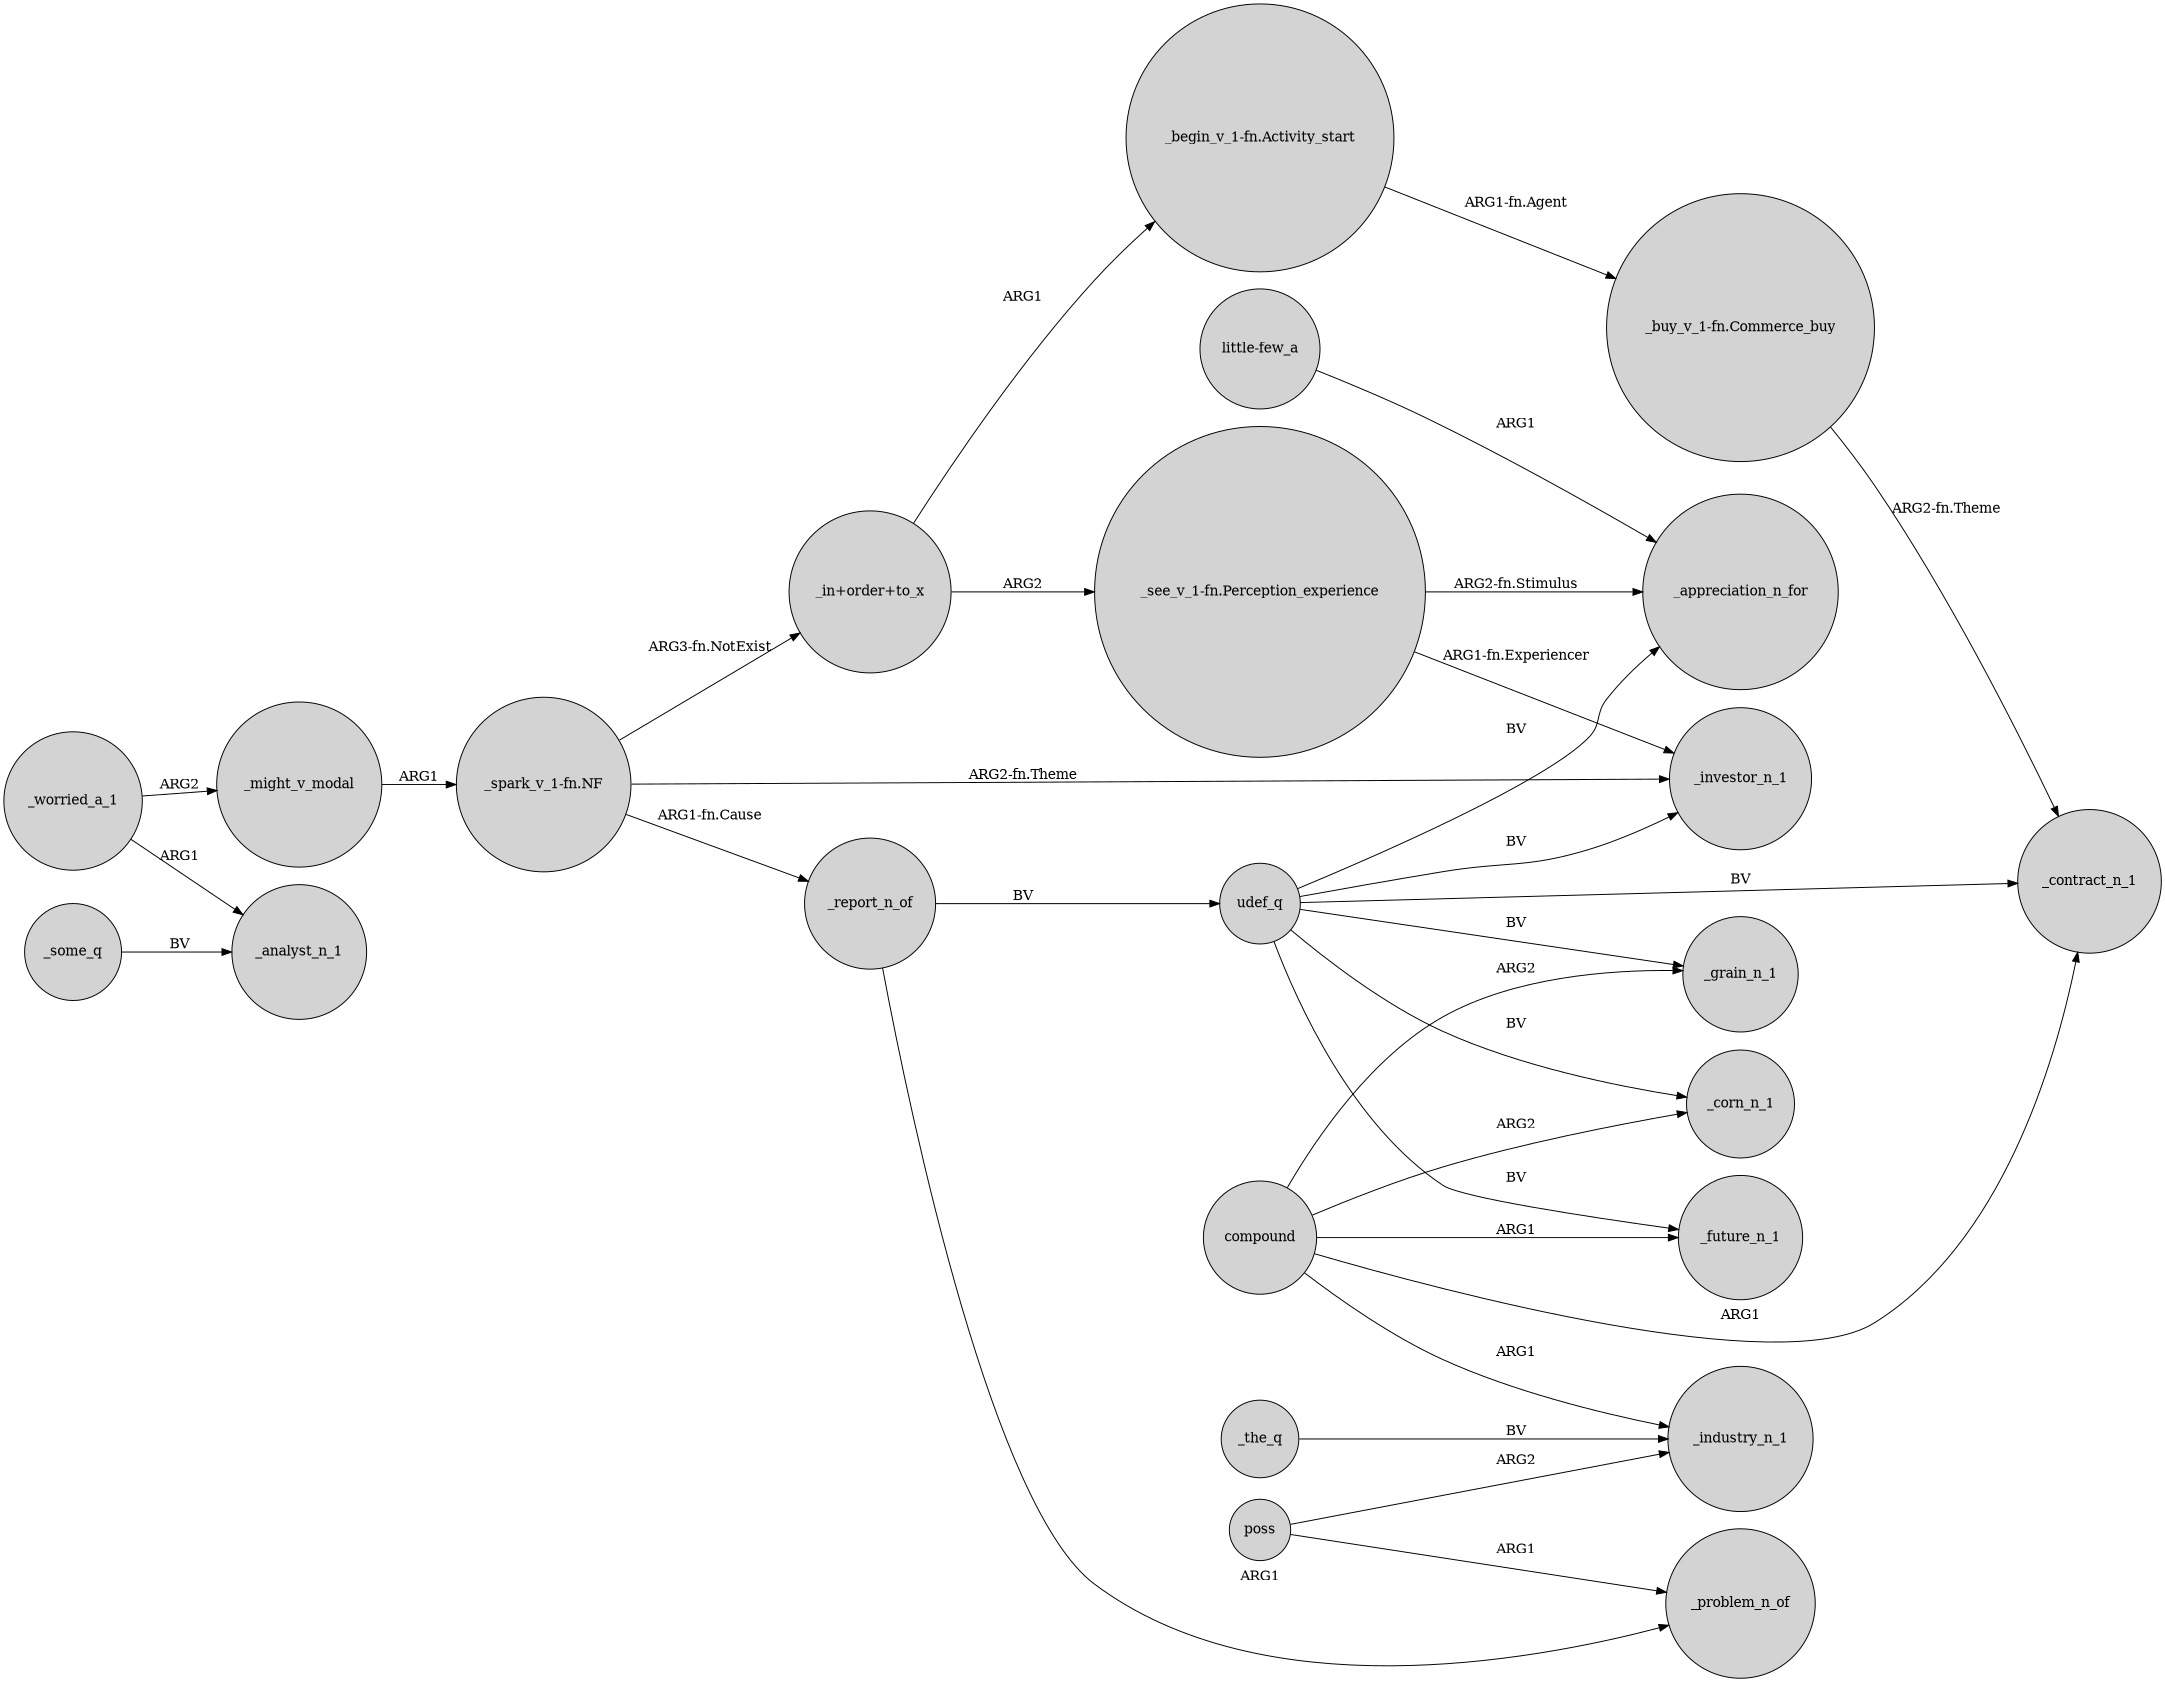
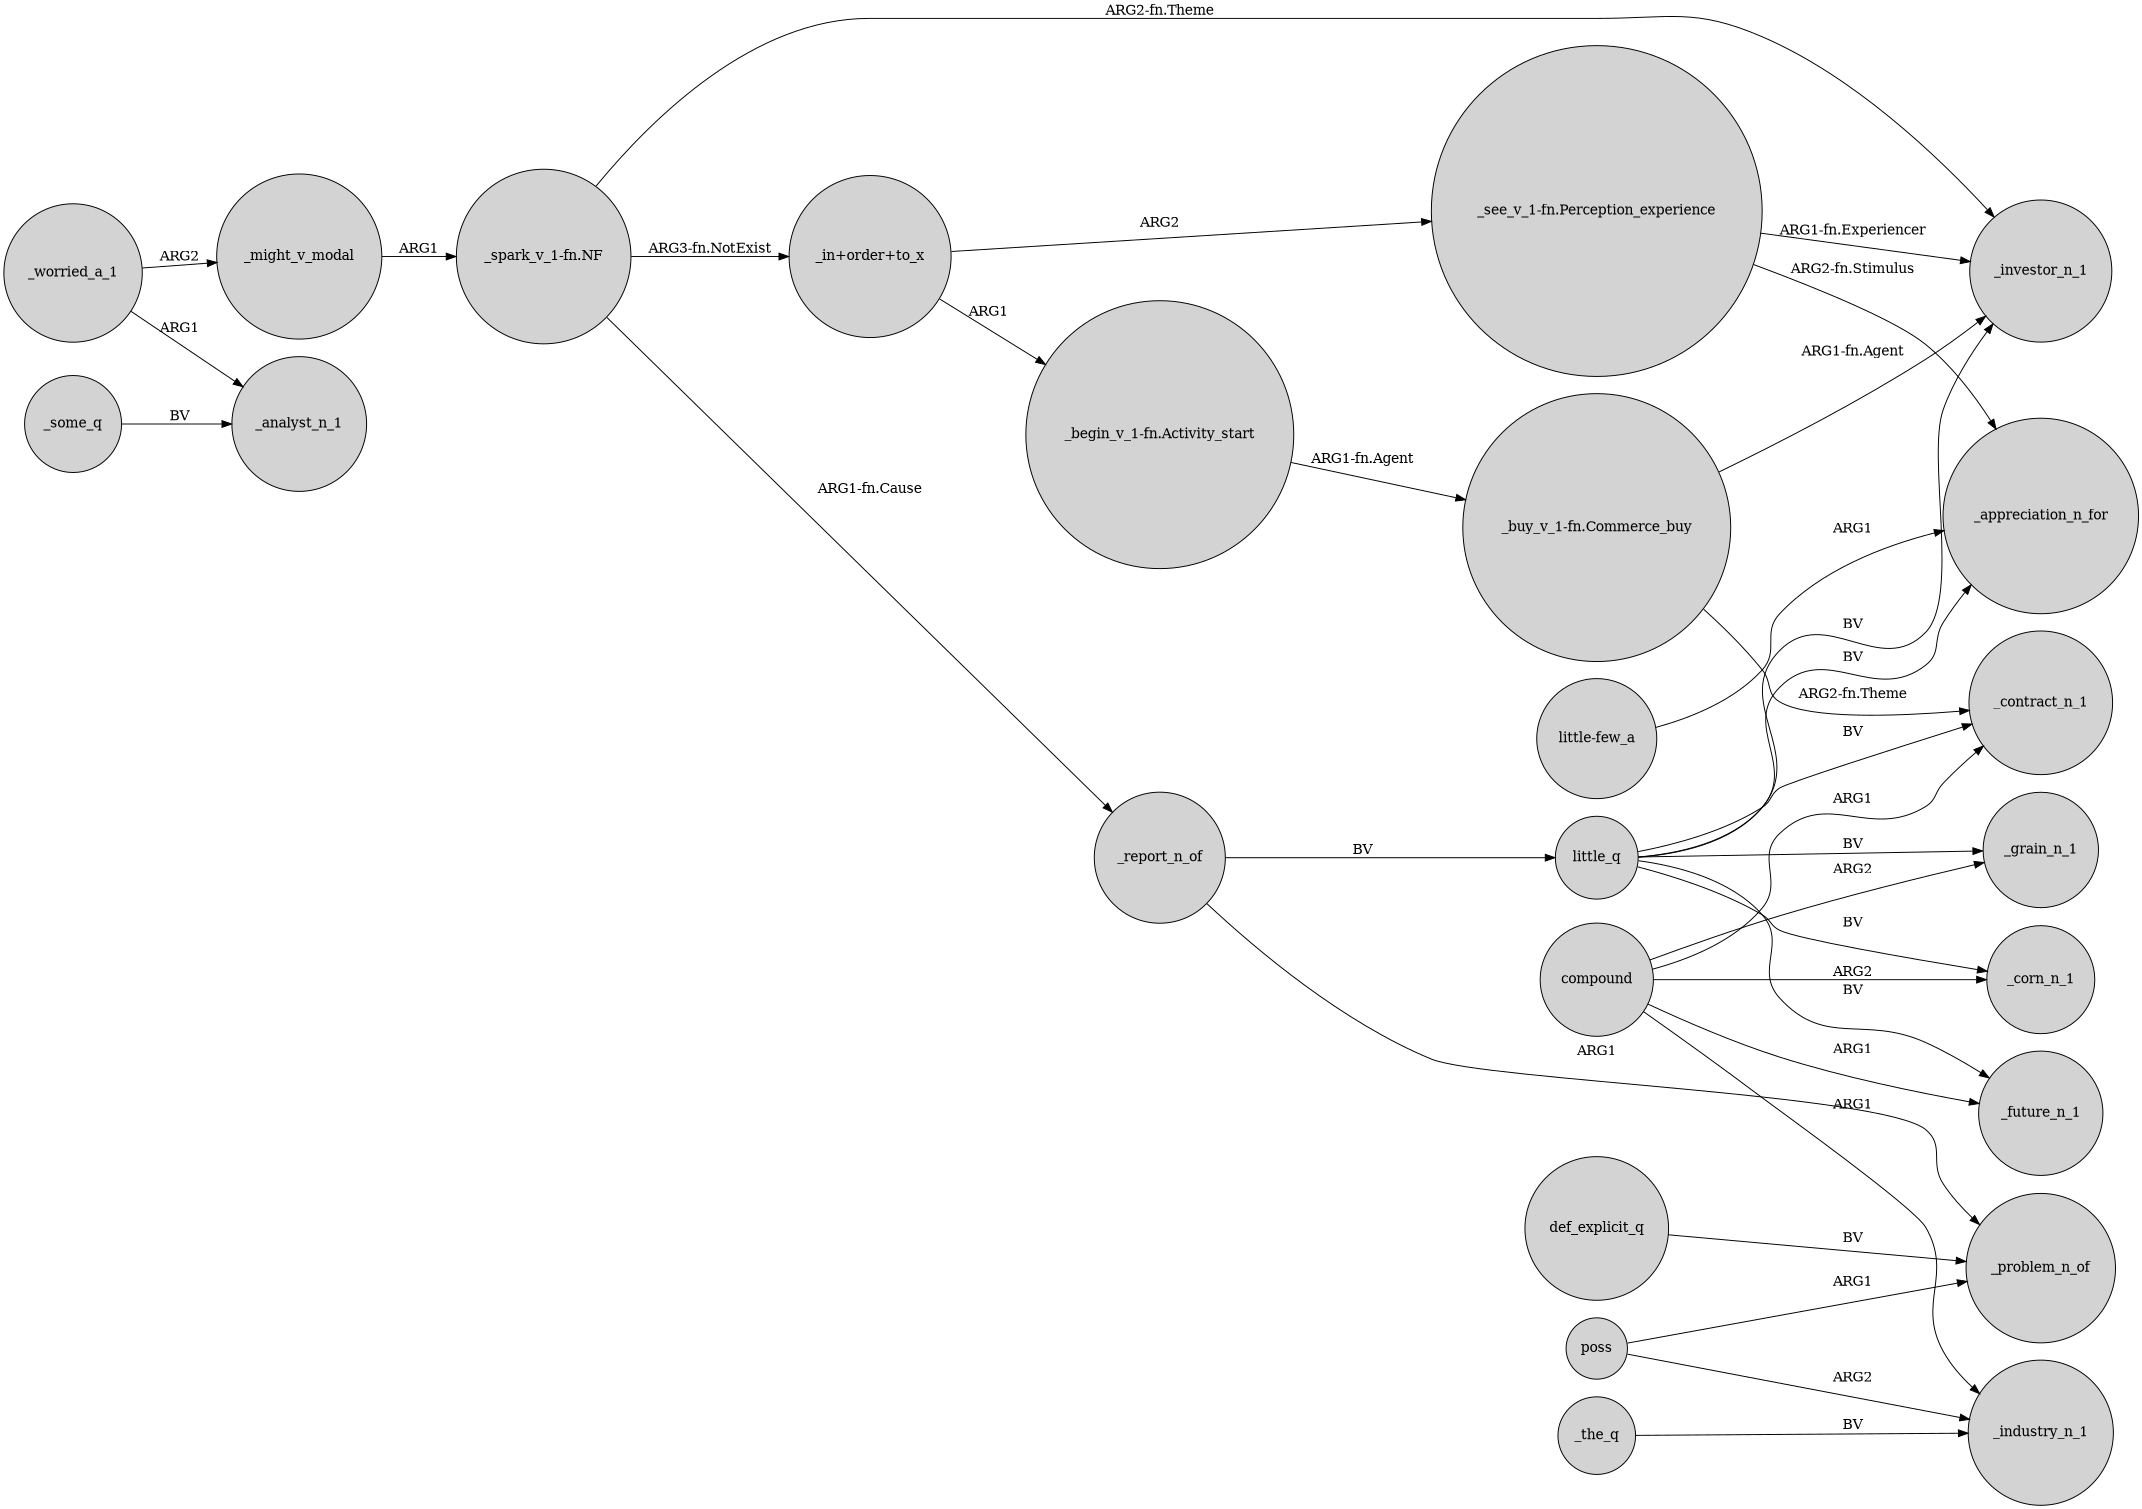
none -> (1852, 403)
(1260, 904) -> (1597, 858)
none -> (1597, 1228)
